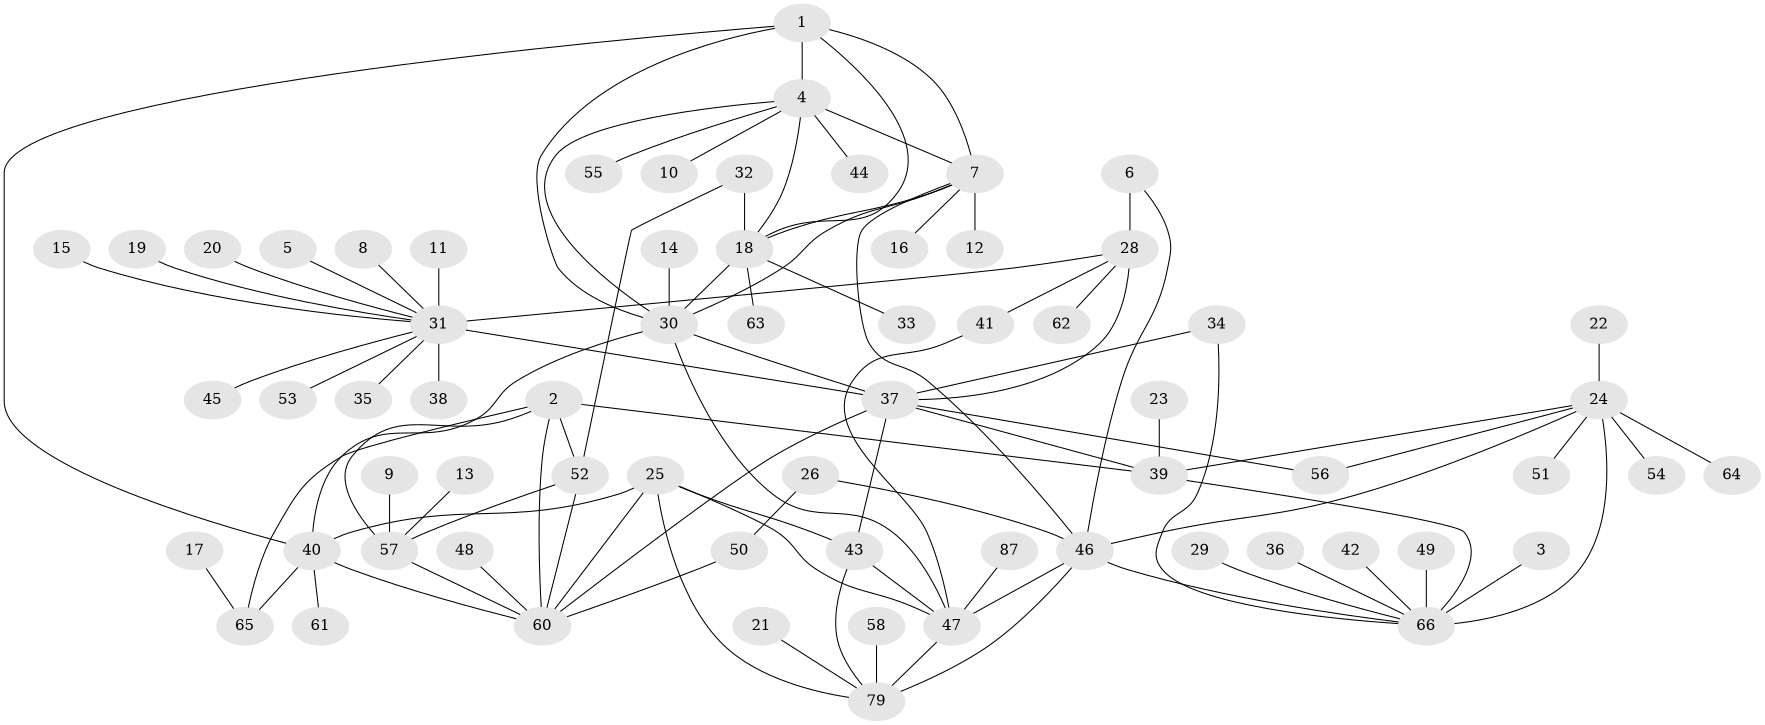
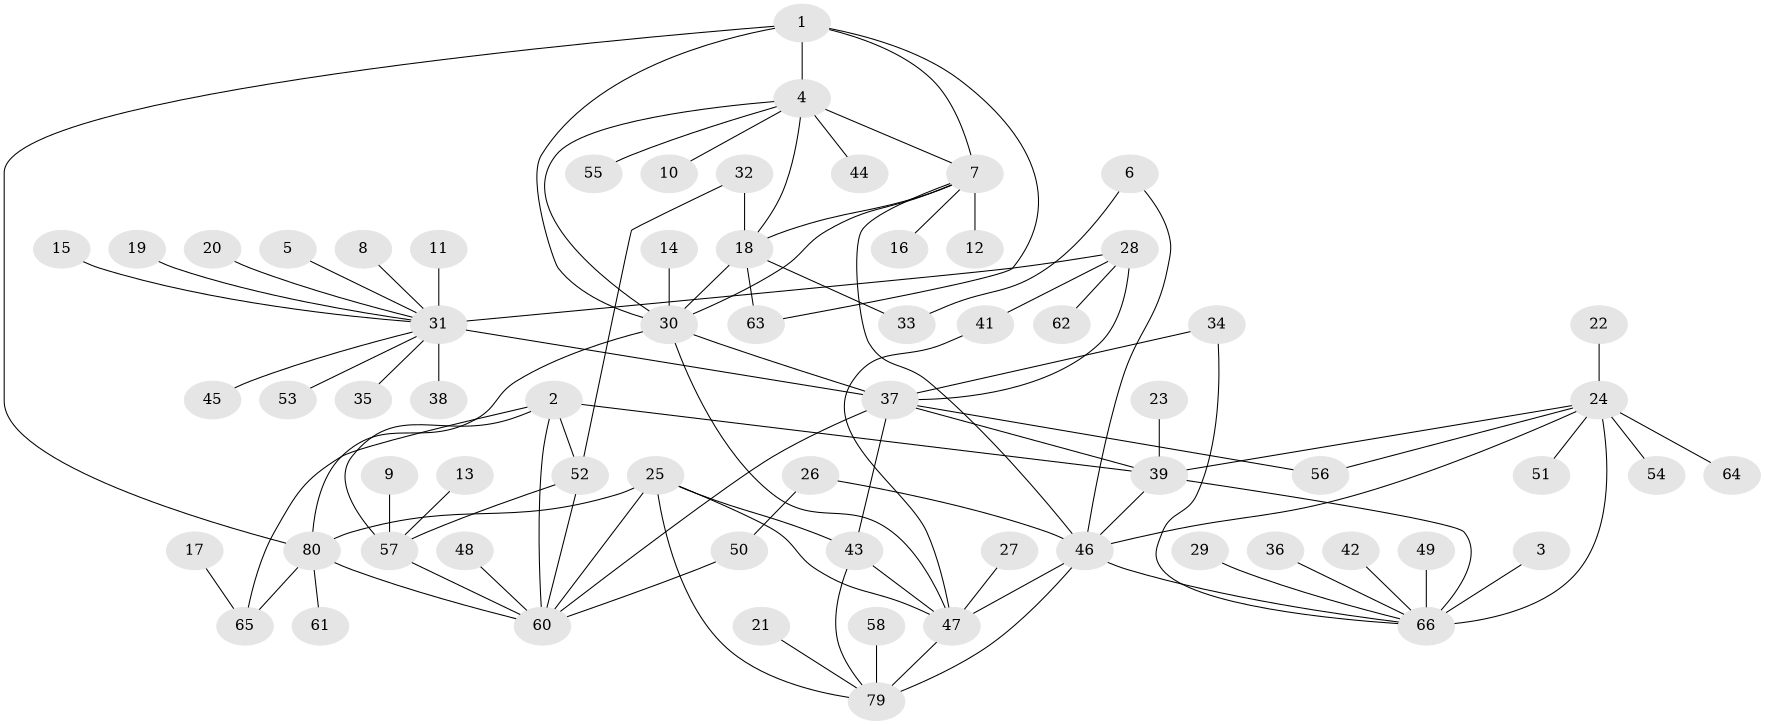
(907, 172) -> (1037, 210)
(1130, 212) -> (1038, 274)
none -> (1122, 513)
(312, 551) -> (312, 551)
(1010, 551) -> (1010, 551)
